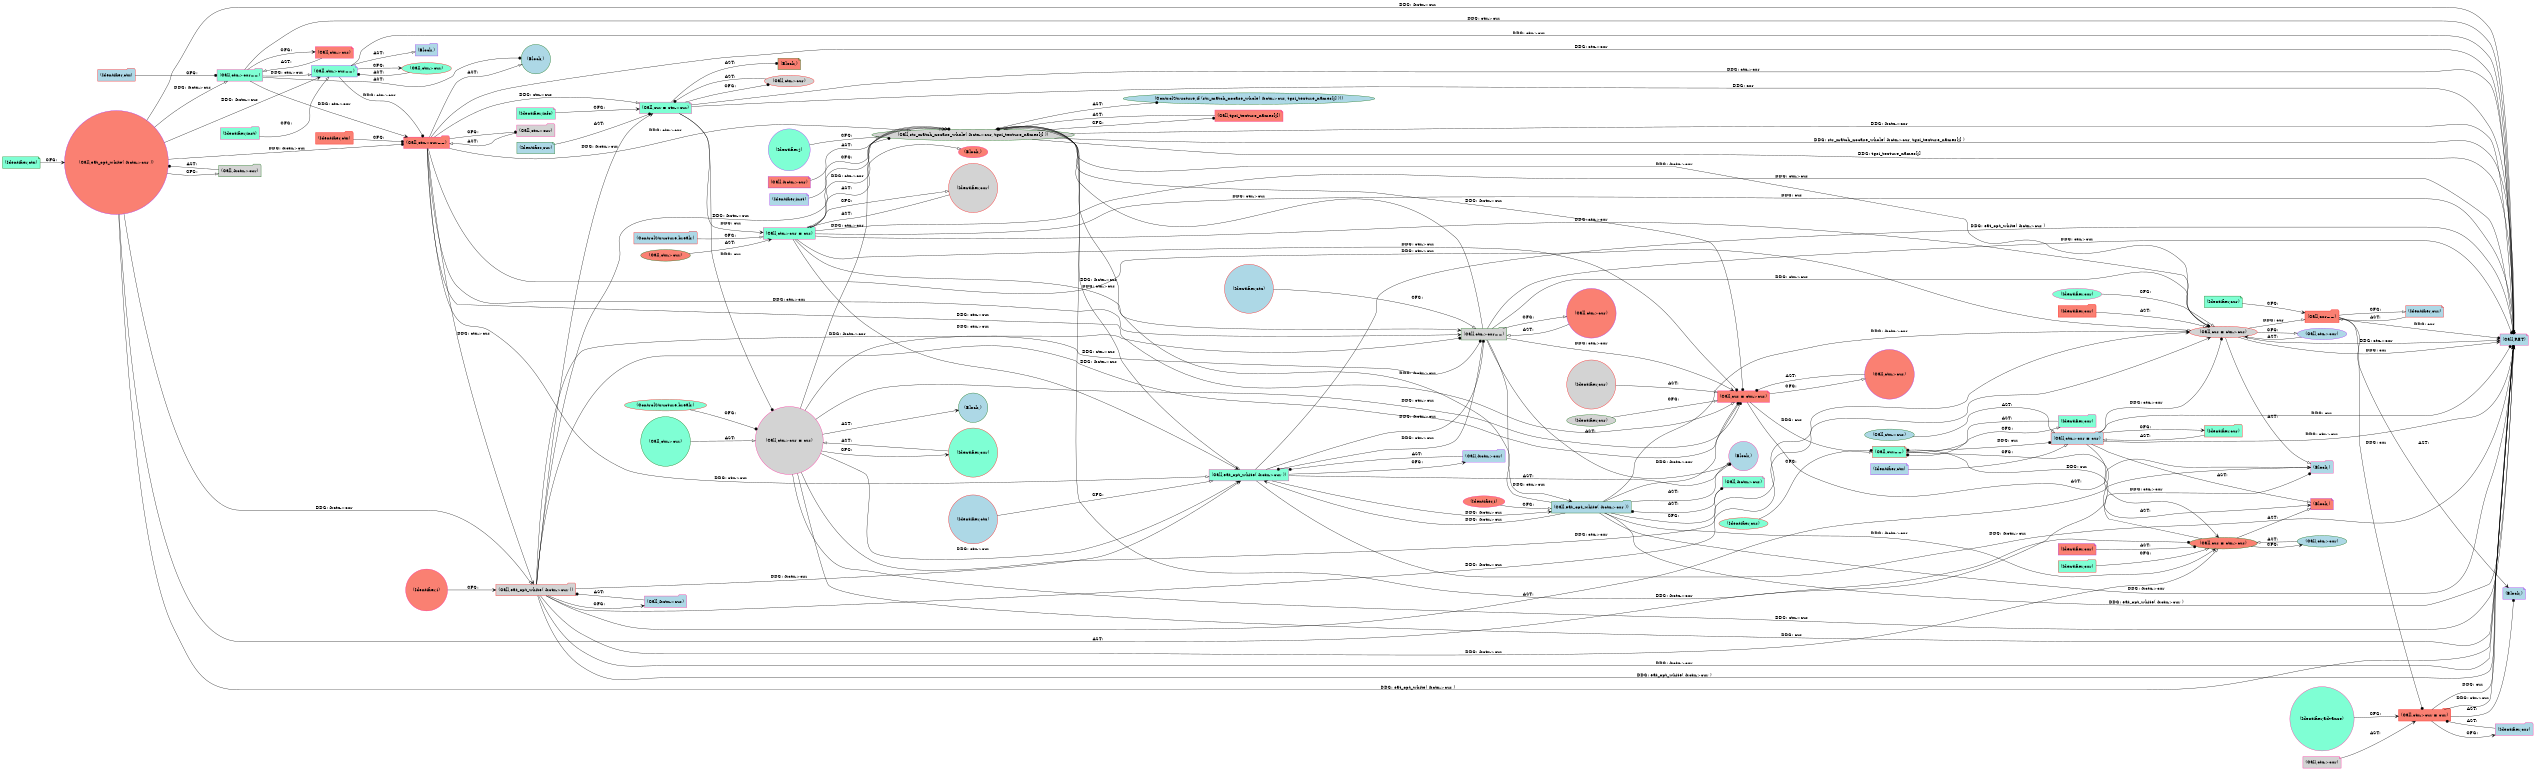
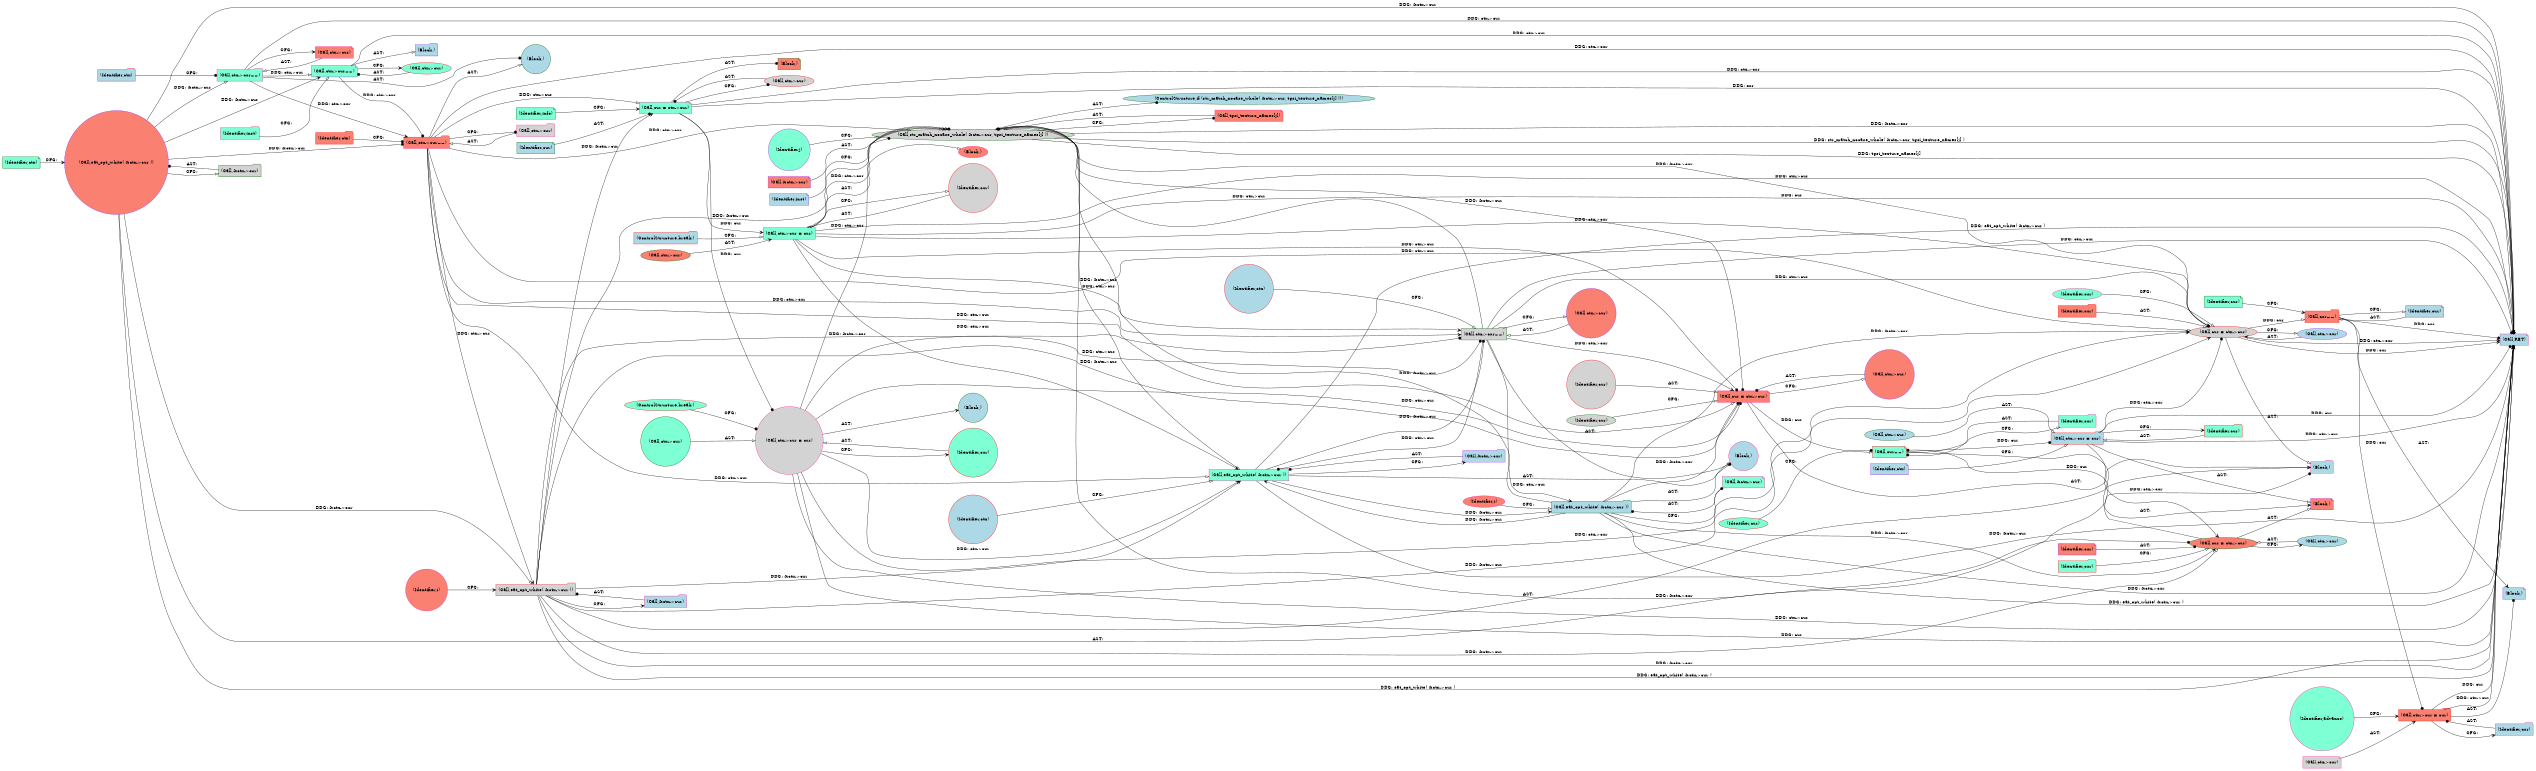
(536, 114) -> (536, 114)
